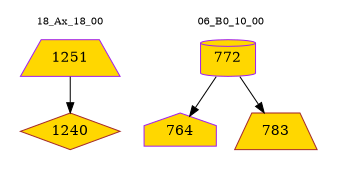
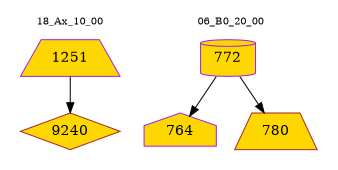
(70, 22) -> (70, 22)
(231, 22) -> (231, 22)
(70, 131) -> (70, 131)
(276, 131) -> (276, 131)
